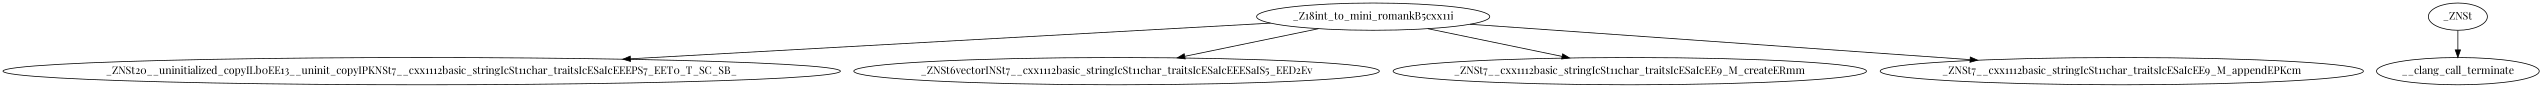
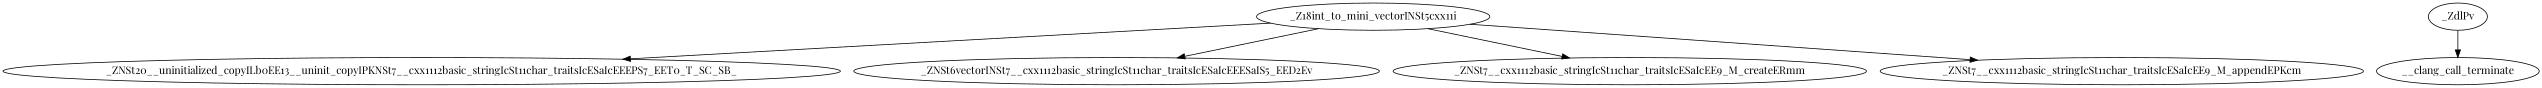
(1373, 17) -> (1373, 17)
(2458, 17) -> (2458, 17)
